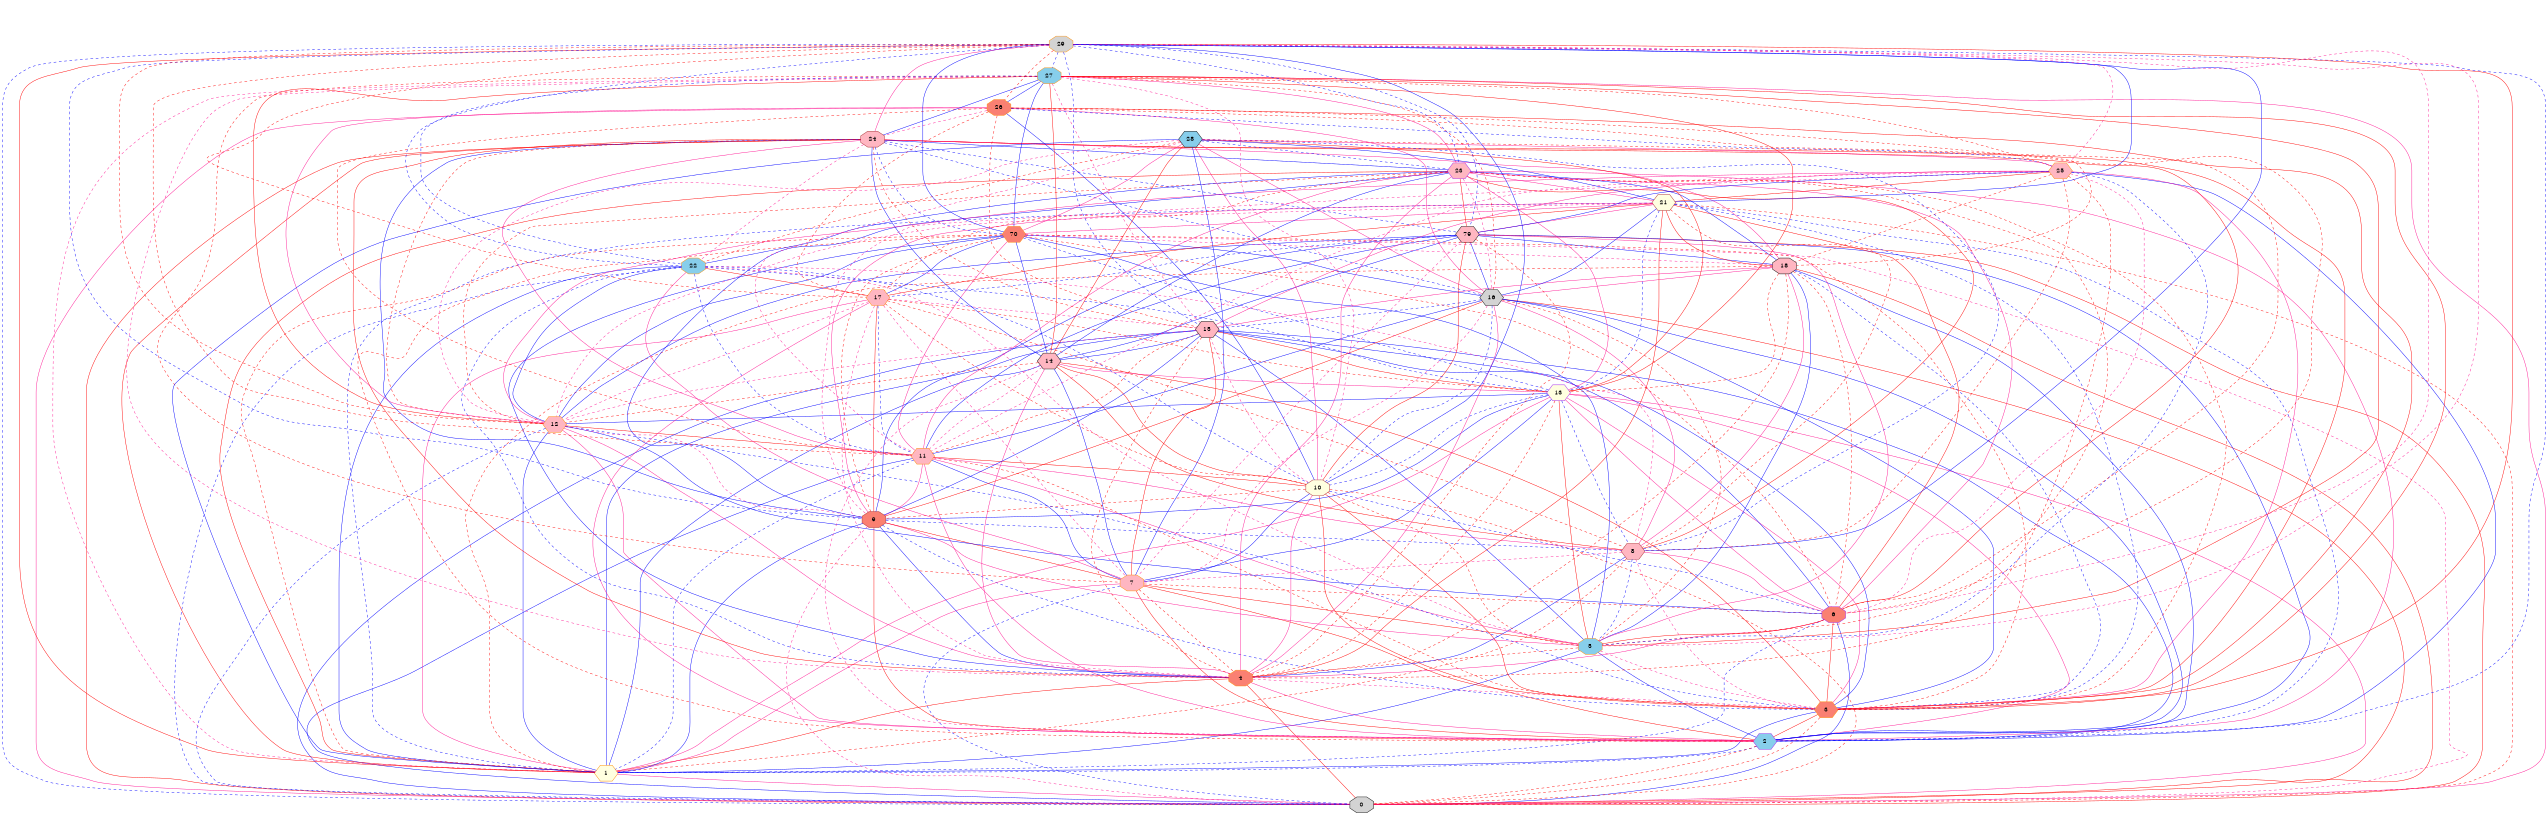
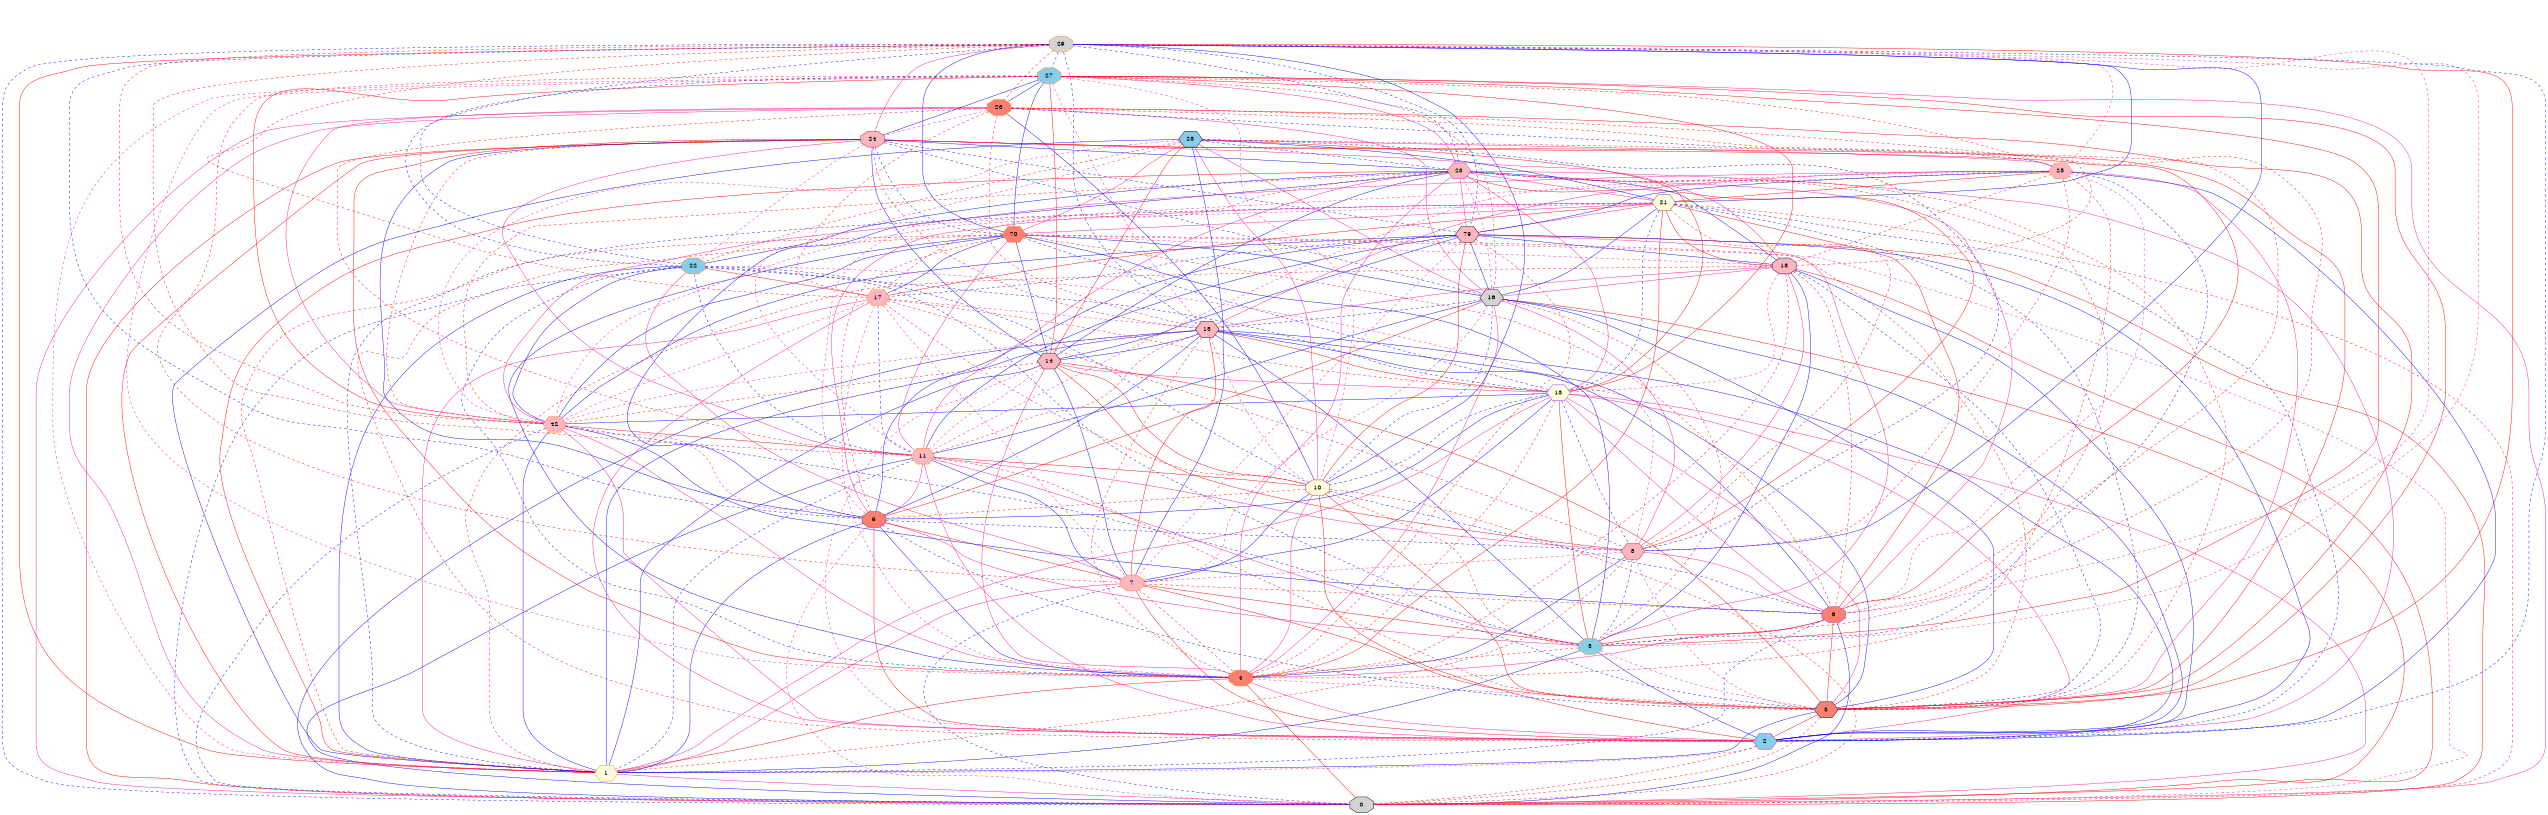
(1463, 201) -> (1463, 201)
none -> (135, 264)
(1719, 381) -> (1719, 381)
(874, 409) -> none
(555, 424) -> (555, 424)
(1133, 459) -> (1133, 459)
(1826, 710) -> (1826, 710)
(1188, 770) -> (1188, 770)
